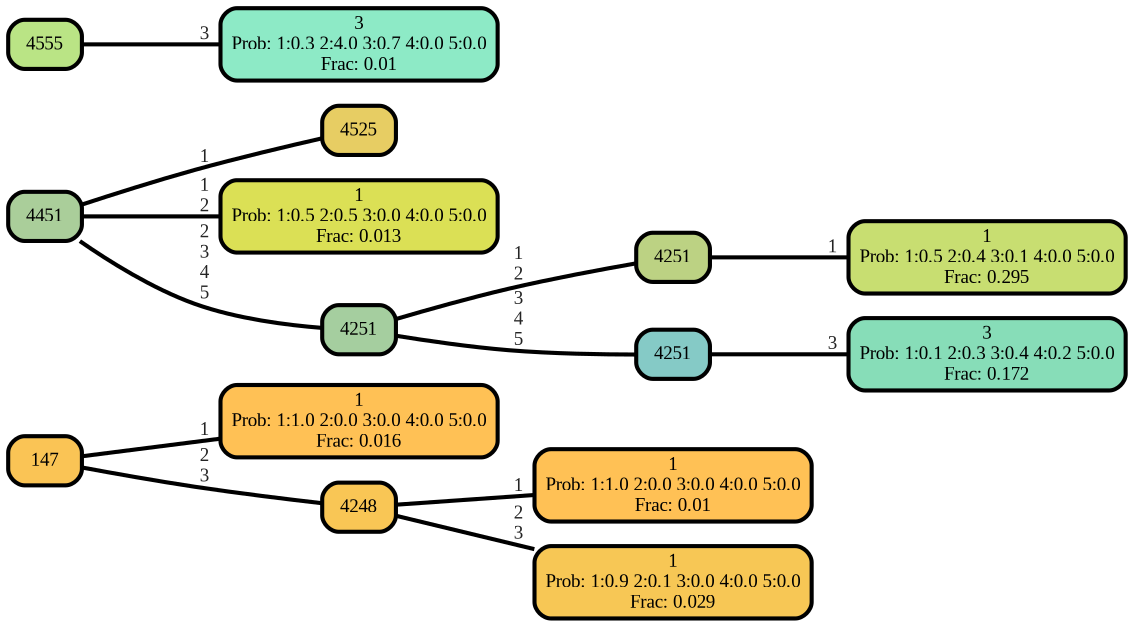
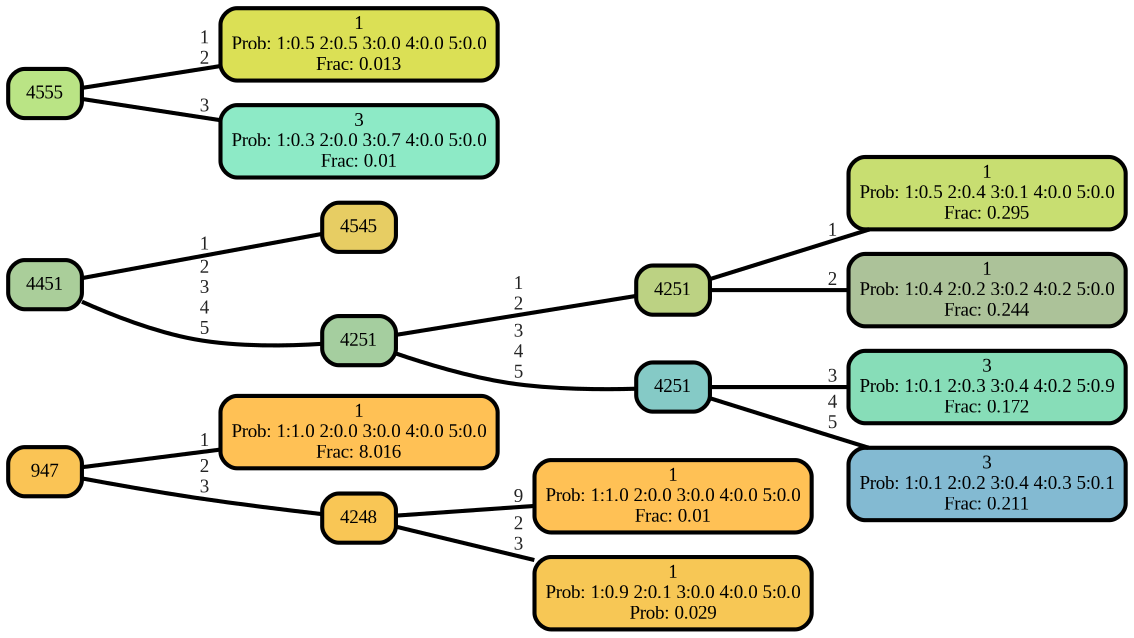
(359, 44) -> (359, 141)
(359, 130) -> (359, 227)
(151, 216) -> (151, 77)
none -> (987, 290)
(987, 354) -> (987, 387)
(359, 421) -> (359, 432)
(45, 461) -> (45, 472)
none -> (987, 484)
(516, 486) -> (516, 497)
(673, 582) -> (673, 593)
